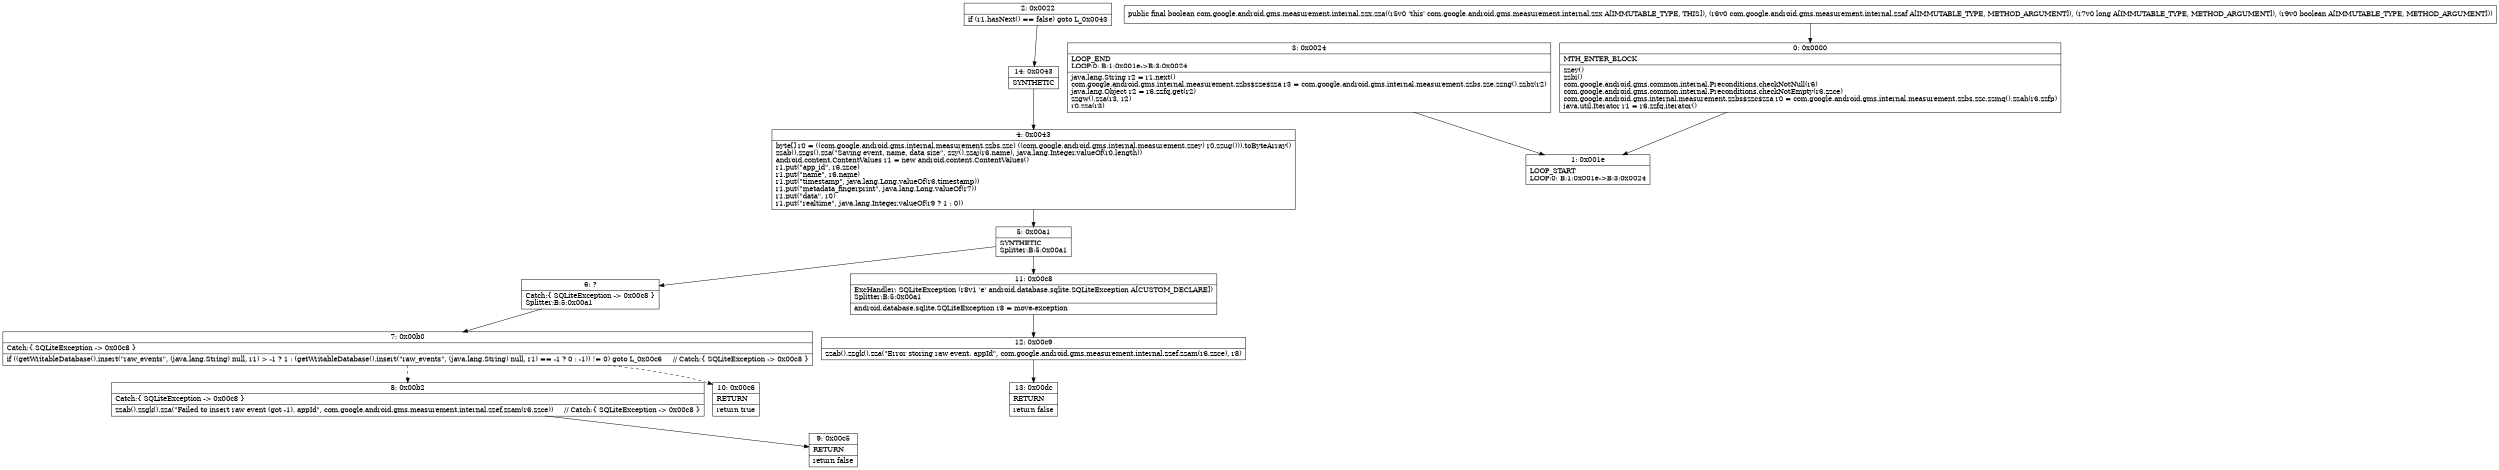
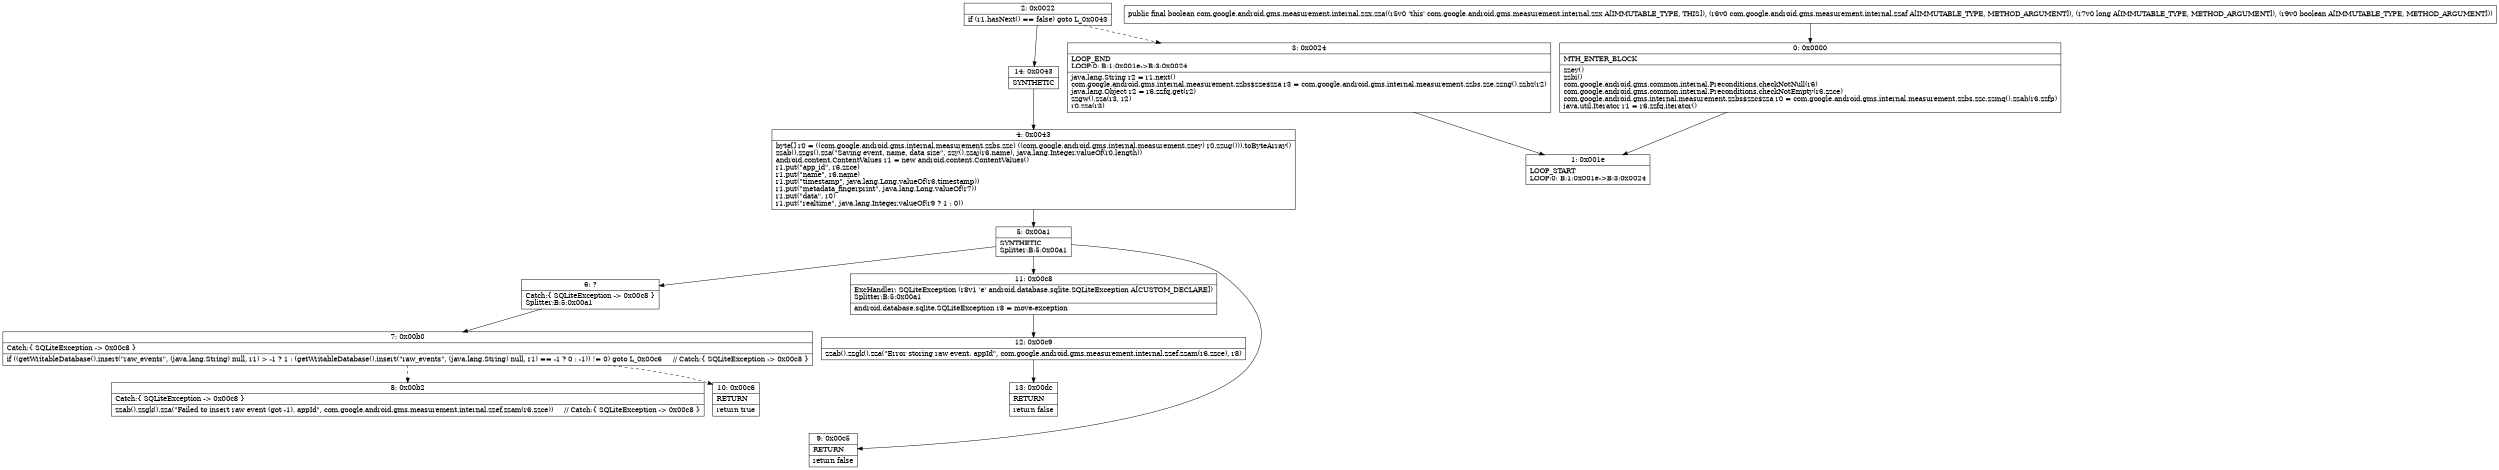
none -> (1120, 34)
(675, 431) -> (1190, 400)
